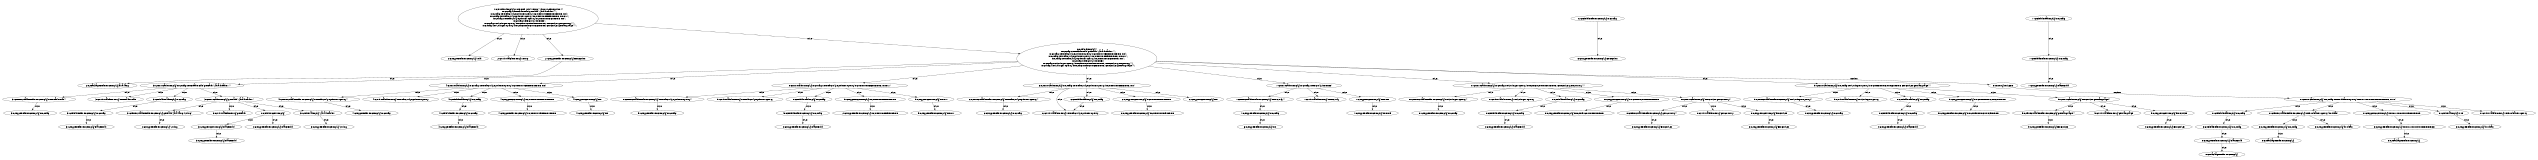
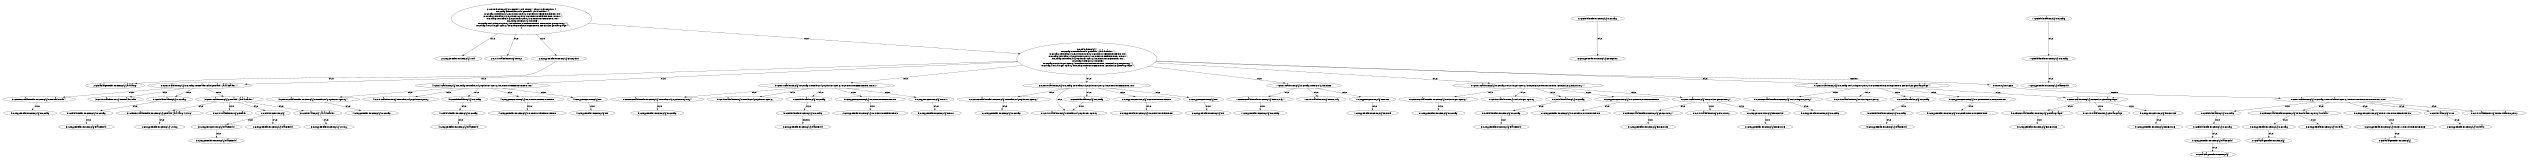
(1260, 119) -> (1205, 105)
(805, 120) -> (806, 120)
